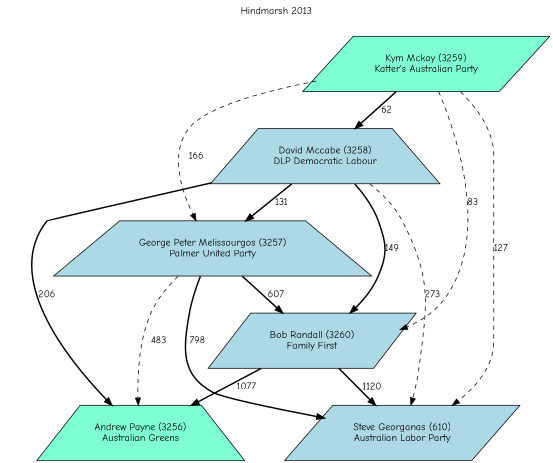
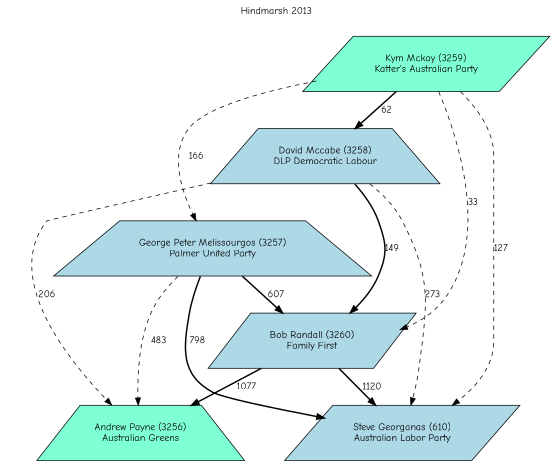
(272, 200) -> none
(473, 202) -> (473, 202)
(38, 237) -> (38, 237)
